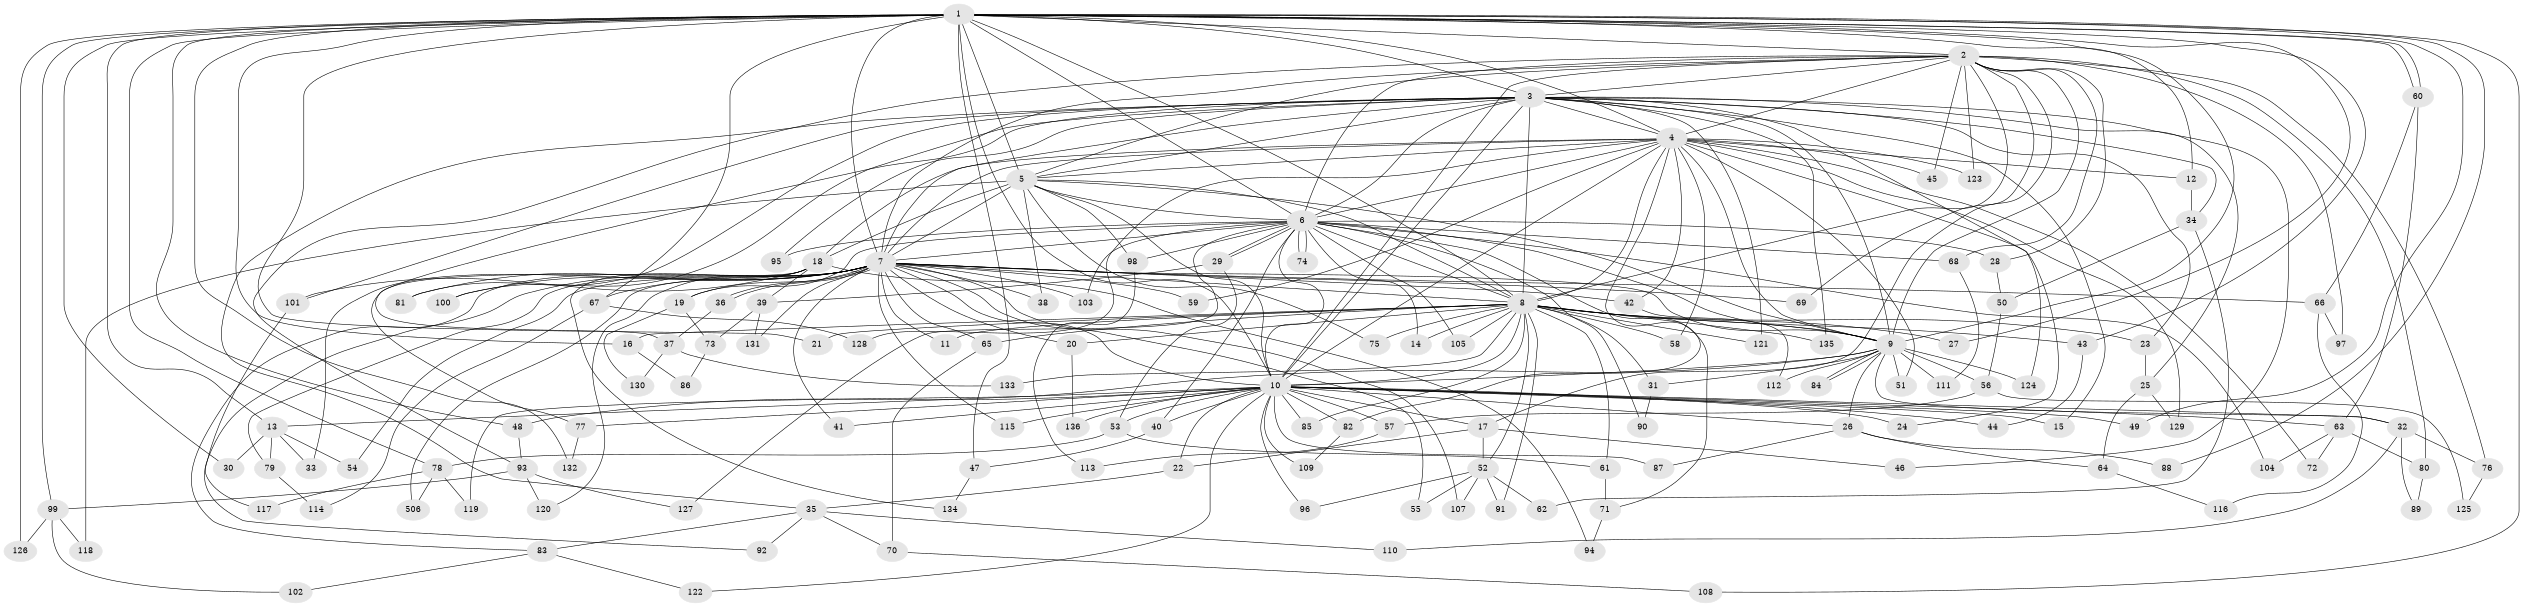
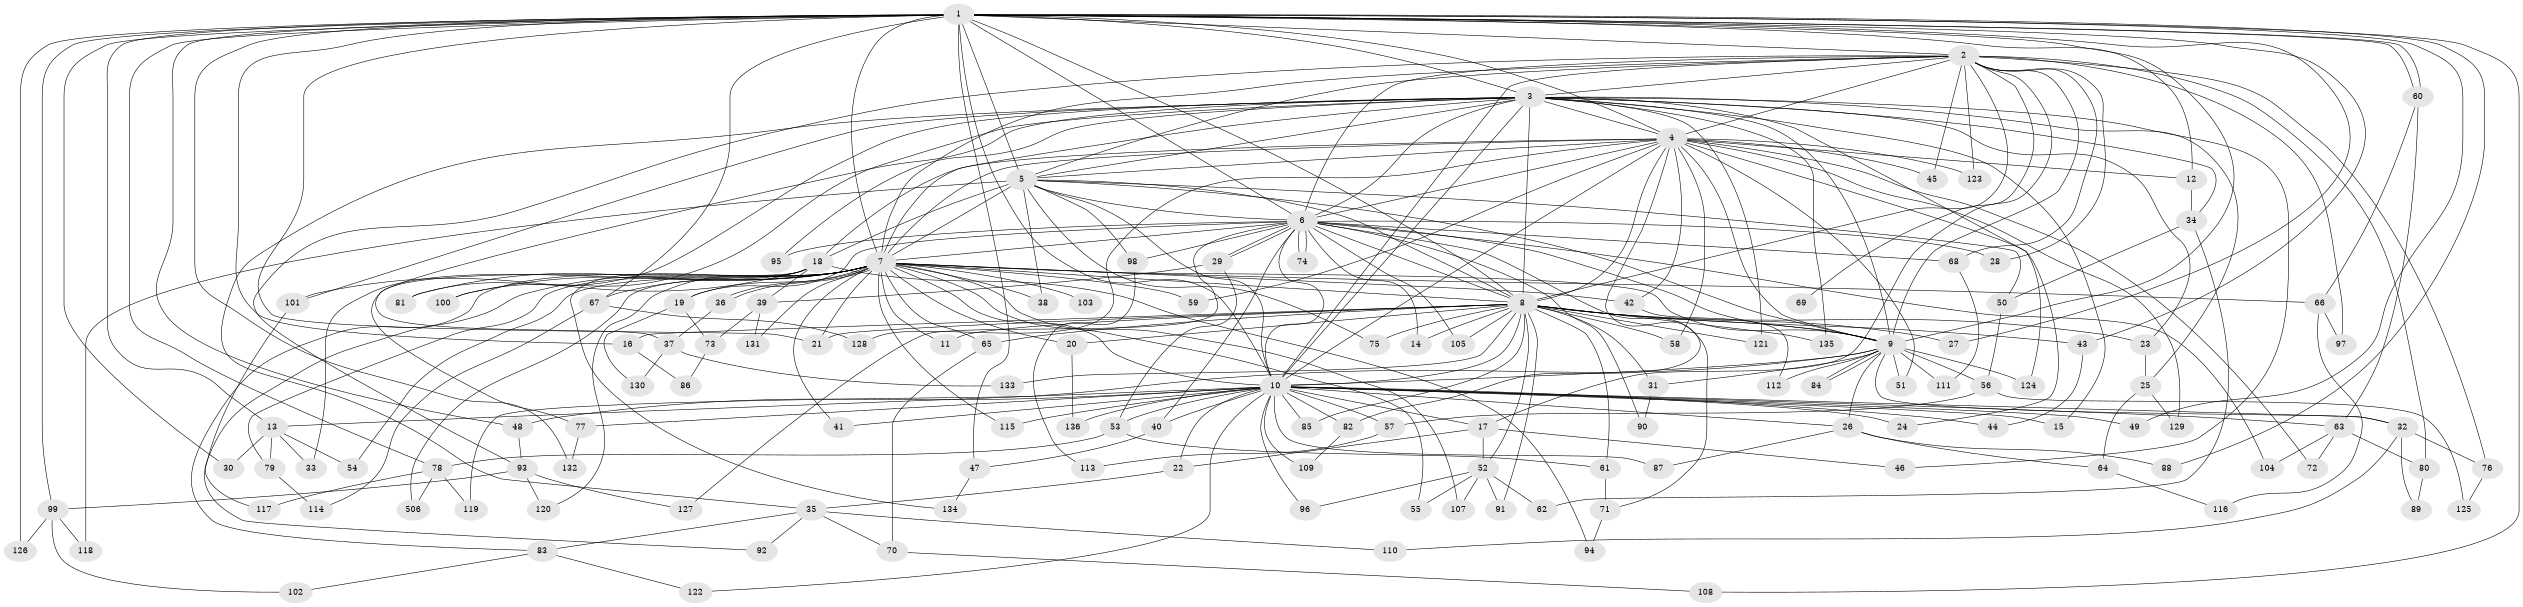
(1141, 240) -> none
(1999, 283) -> (1551, 205)
(1542, 287) -> (844, 303)
